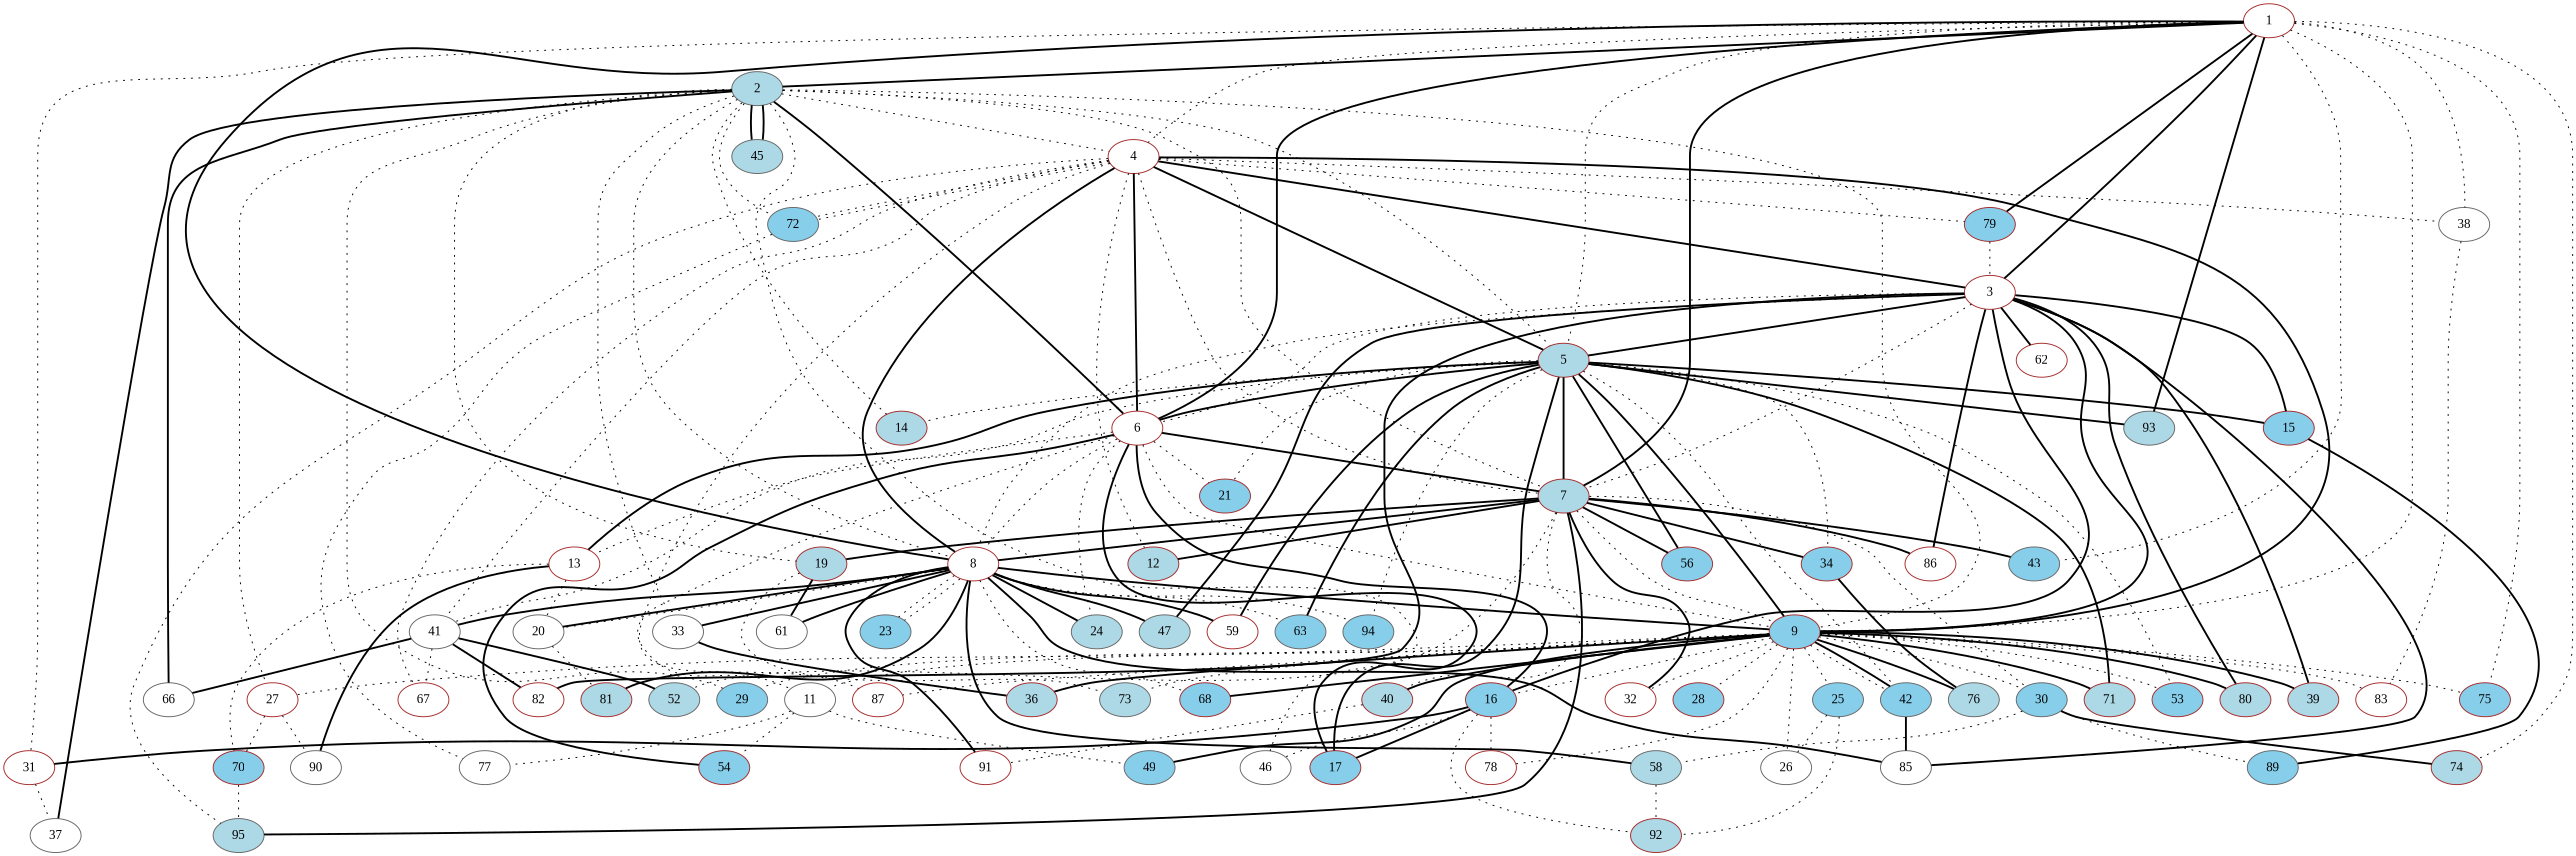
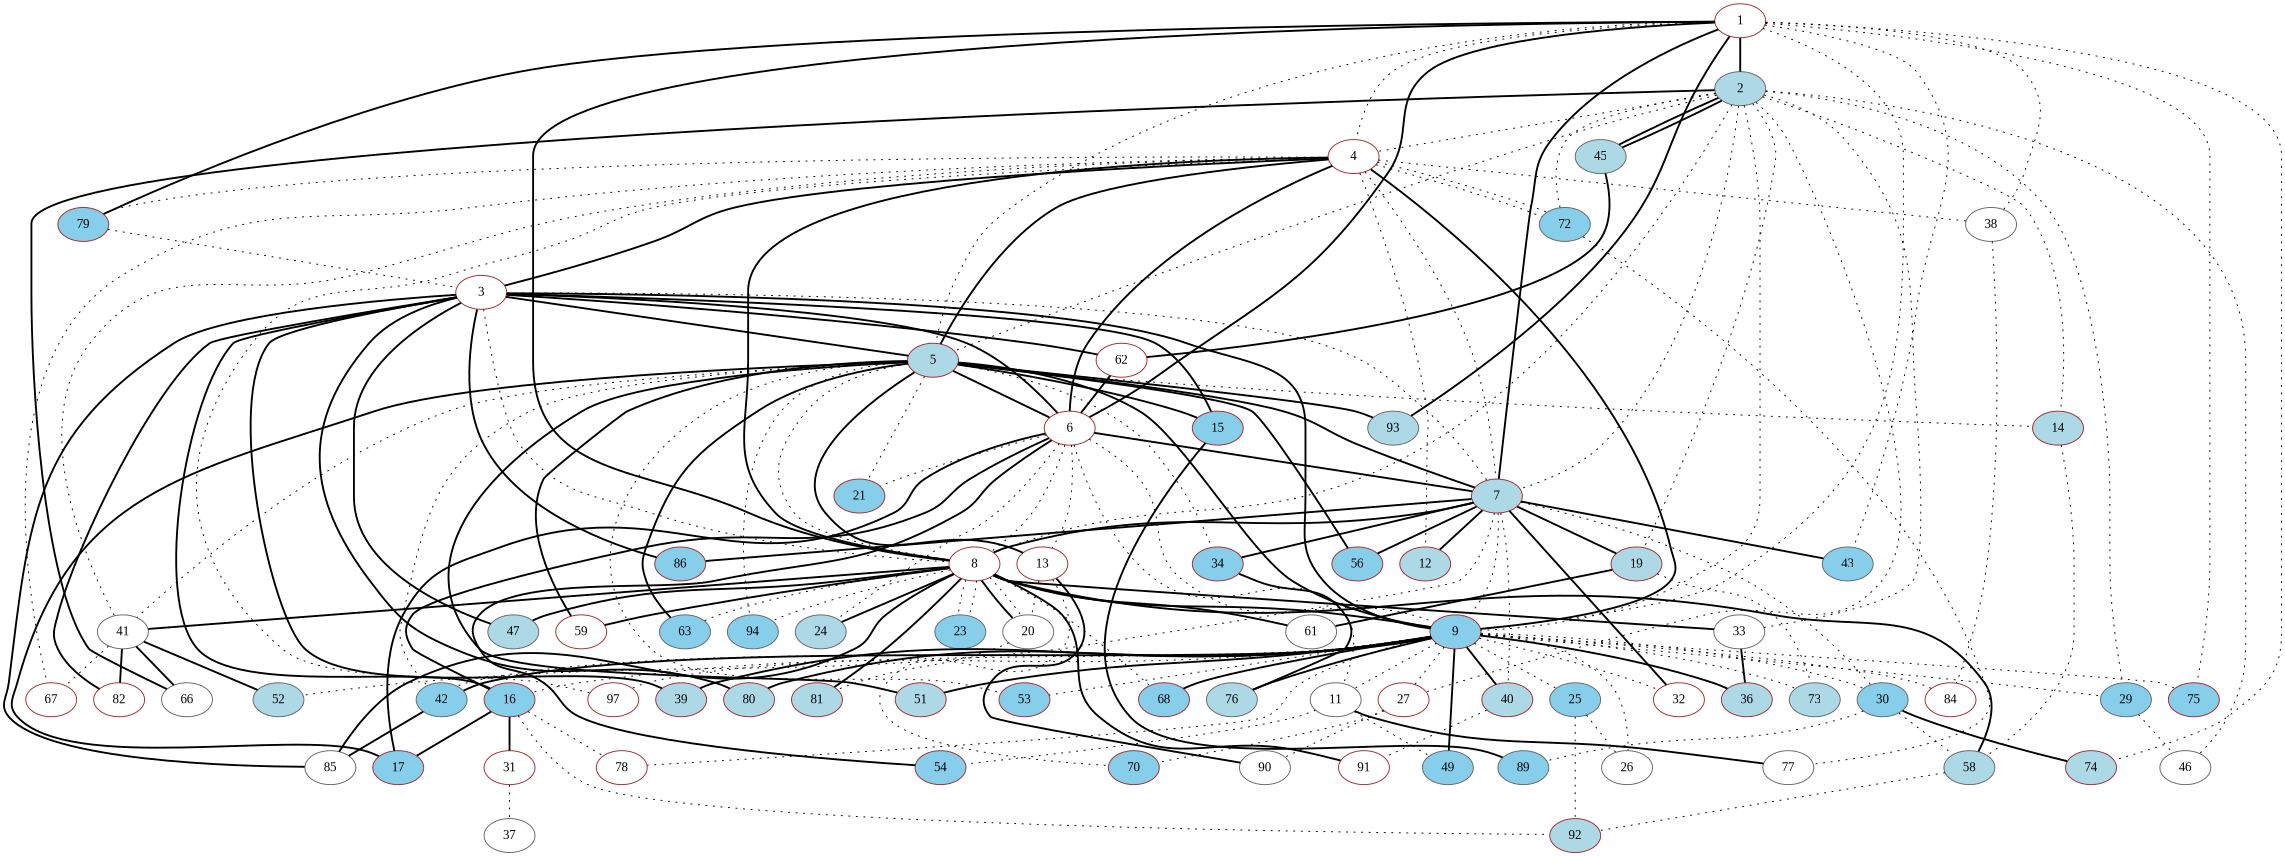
(820, 41) -> none
(2133, 160) -> none
(169, 176) -> none
(952, 253) -> (1093, 397)
(1552, 309) -> (796, 312)
none -> (1415, 317)
none -> (780, 485)
(1930, 564) -> (680, 564)
none -> (2074, 616)
(878, 700) -> (613, 700)
(1698, 700) -> none
(2110, 700) -> (921, 700)
(2381, 700) -> (1951, 700)
(1411, 728) -> (2156, 734)
(631, 750) -> (1558, 743)
(239, 836) -> none
